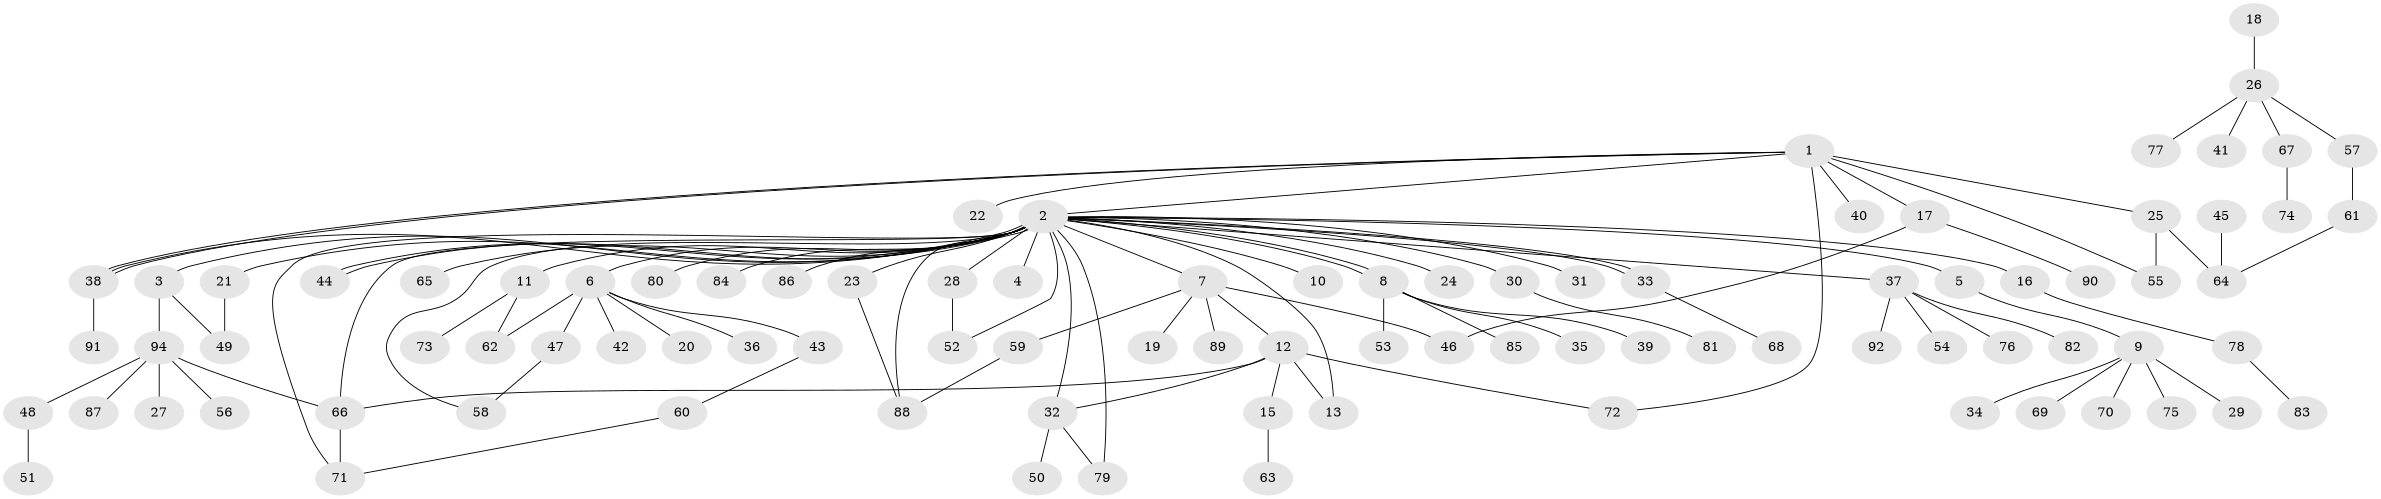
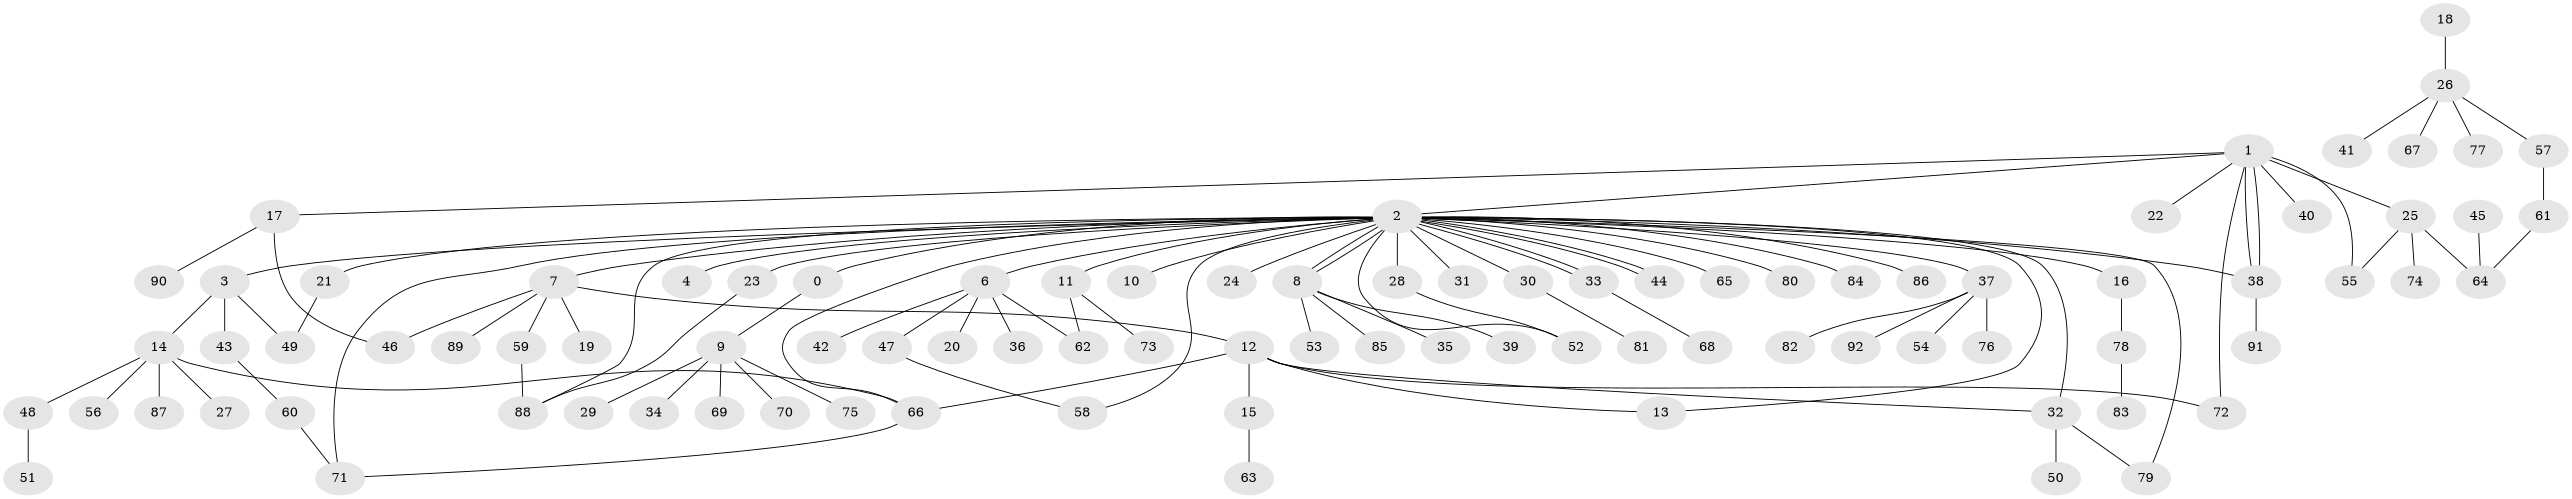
(2287, 184) -> (2413, 249)
(1960, 282) -> (818, 282)
(704, 315) -> (225, 315)
(159, 348) -> (159, 348)
